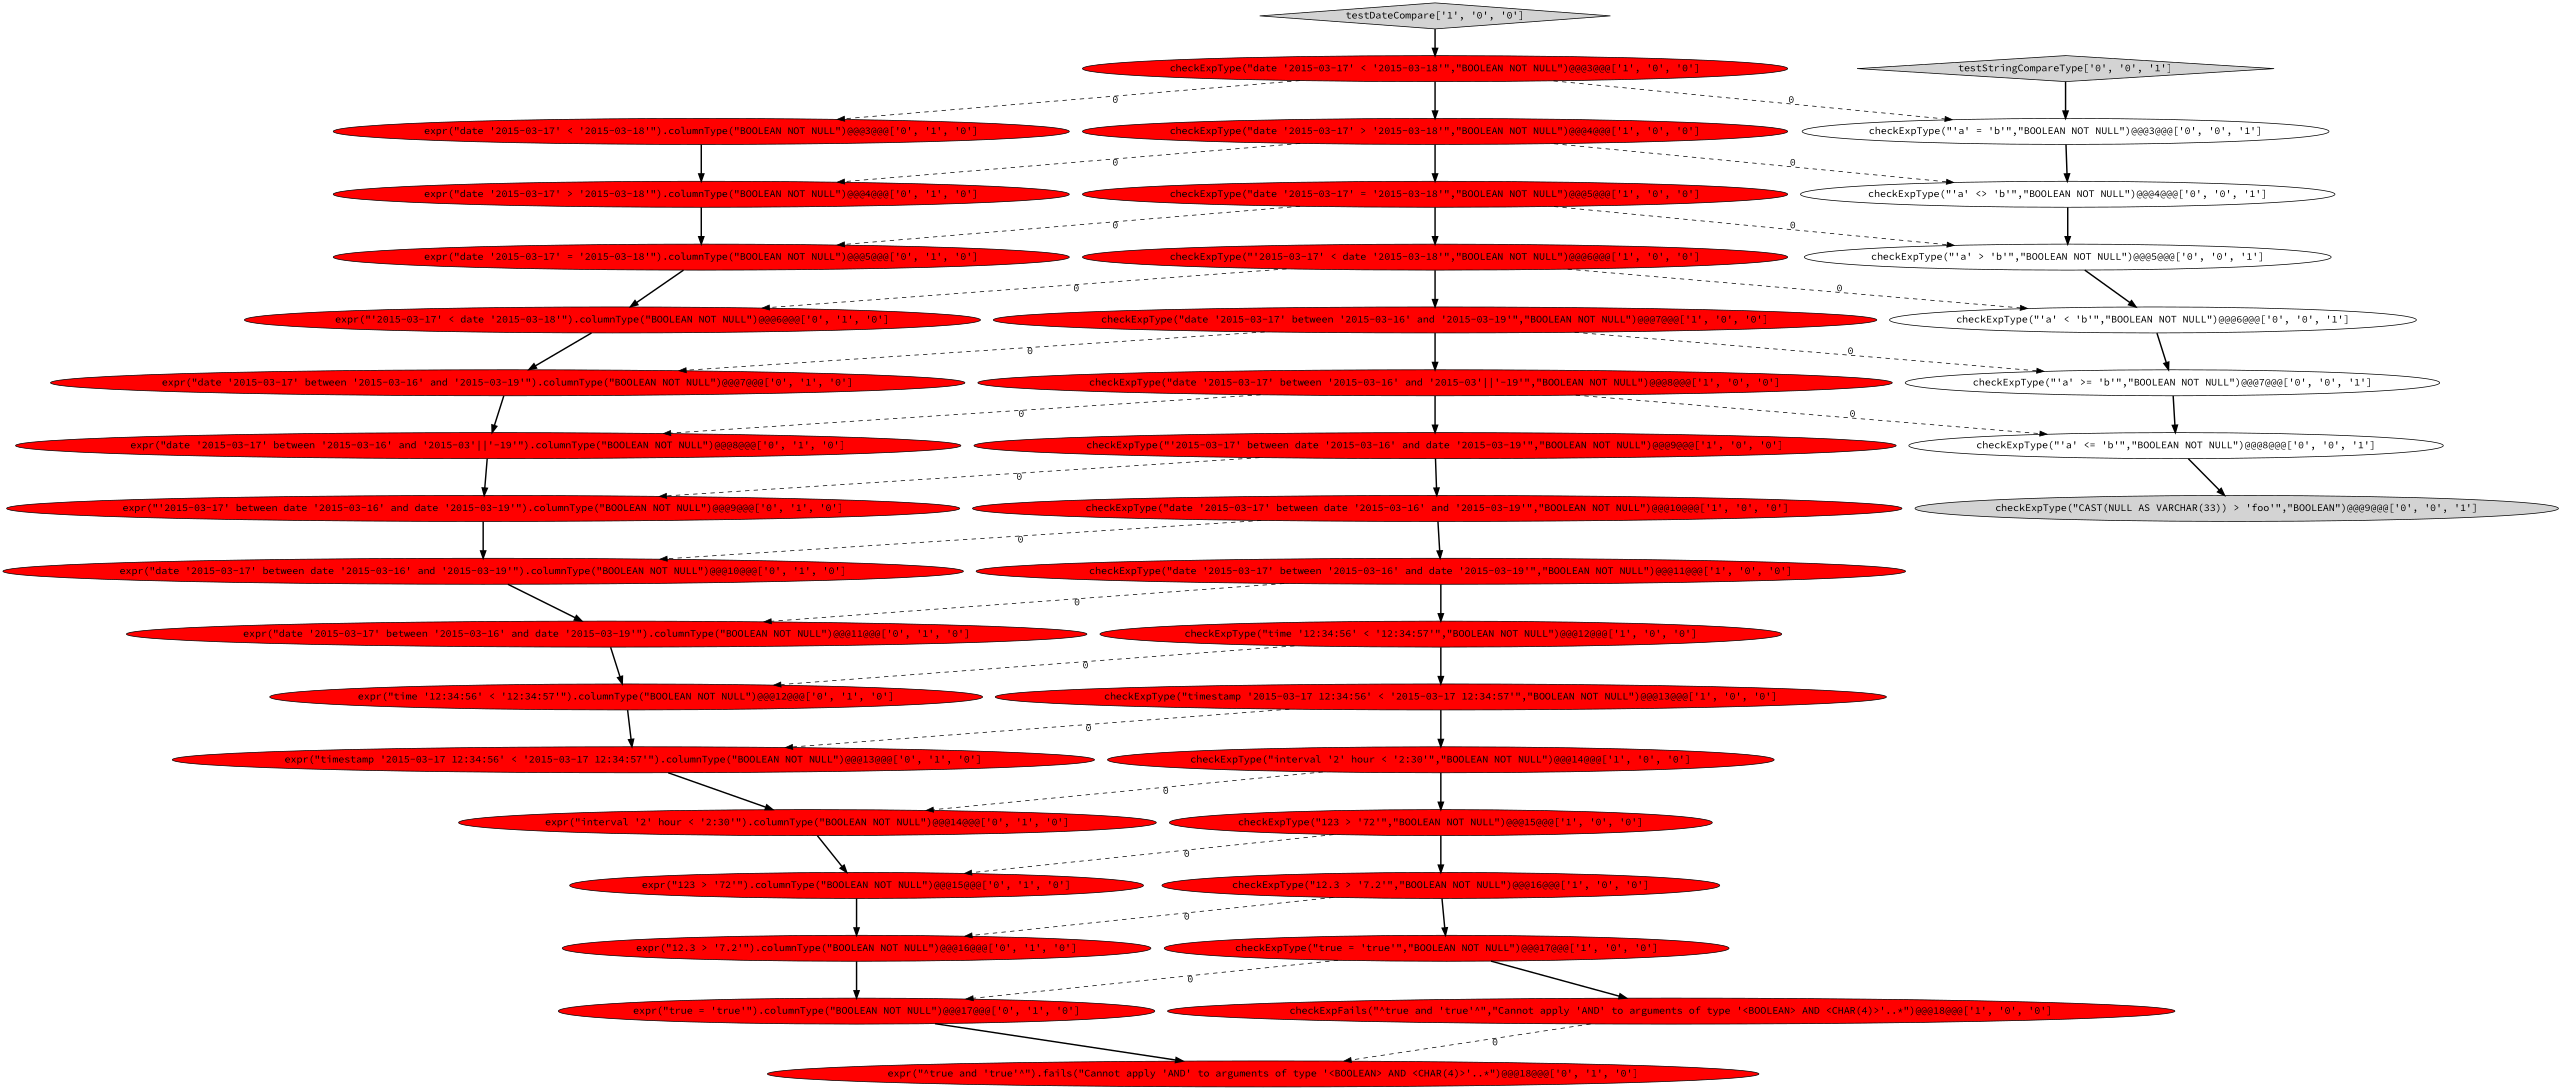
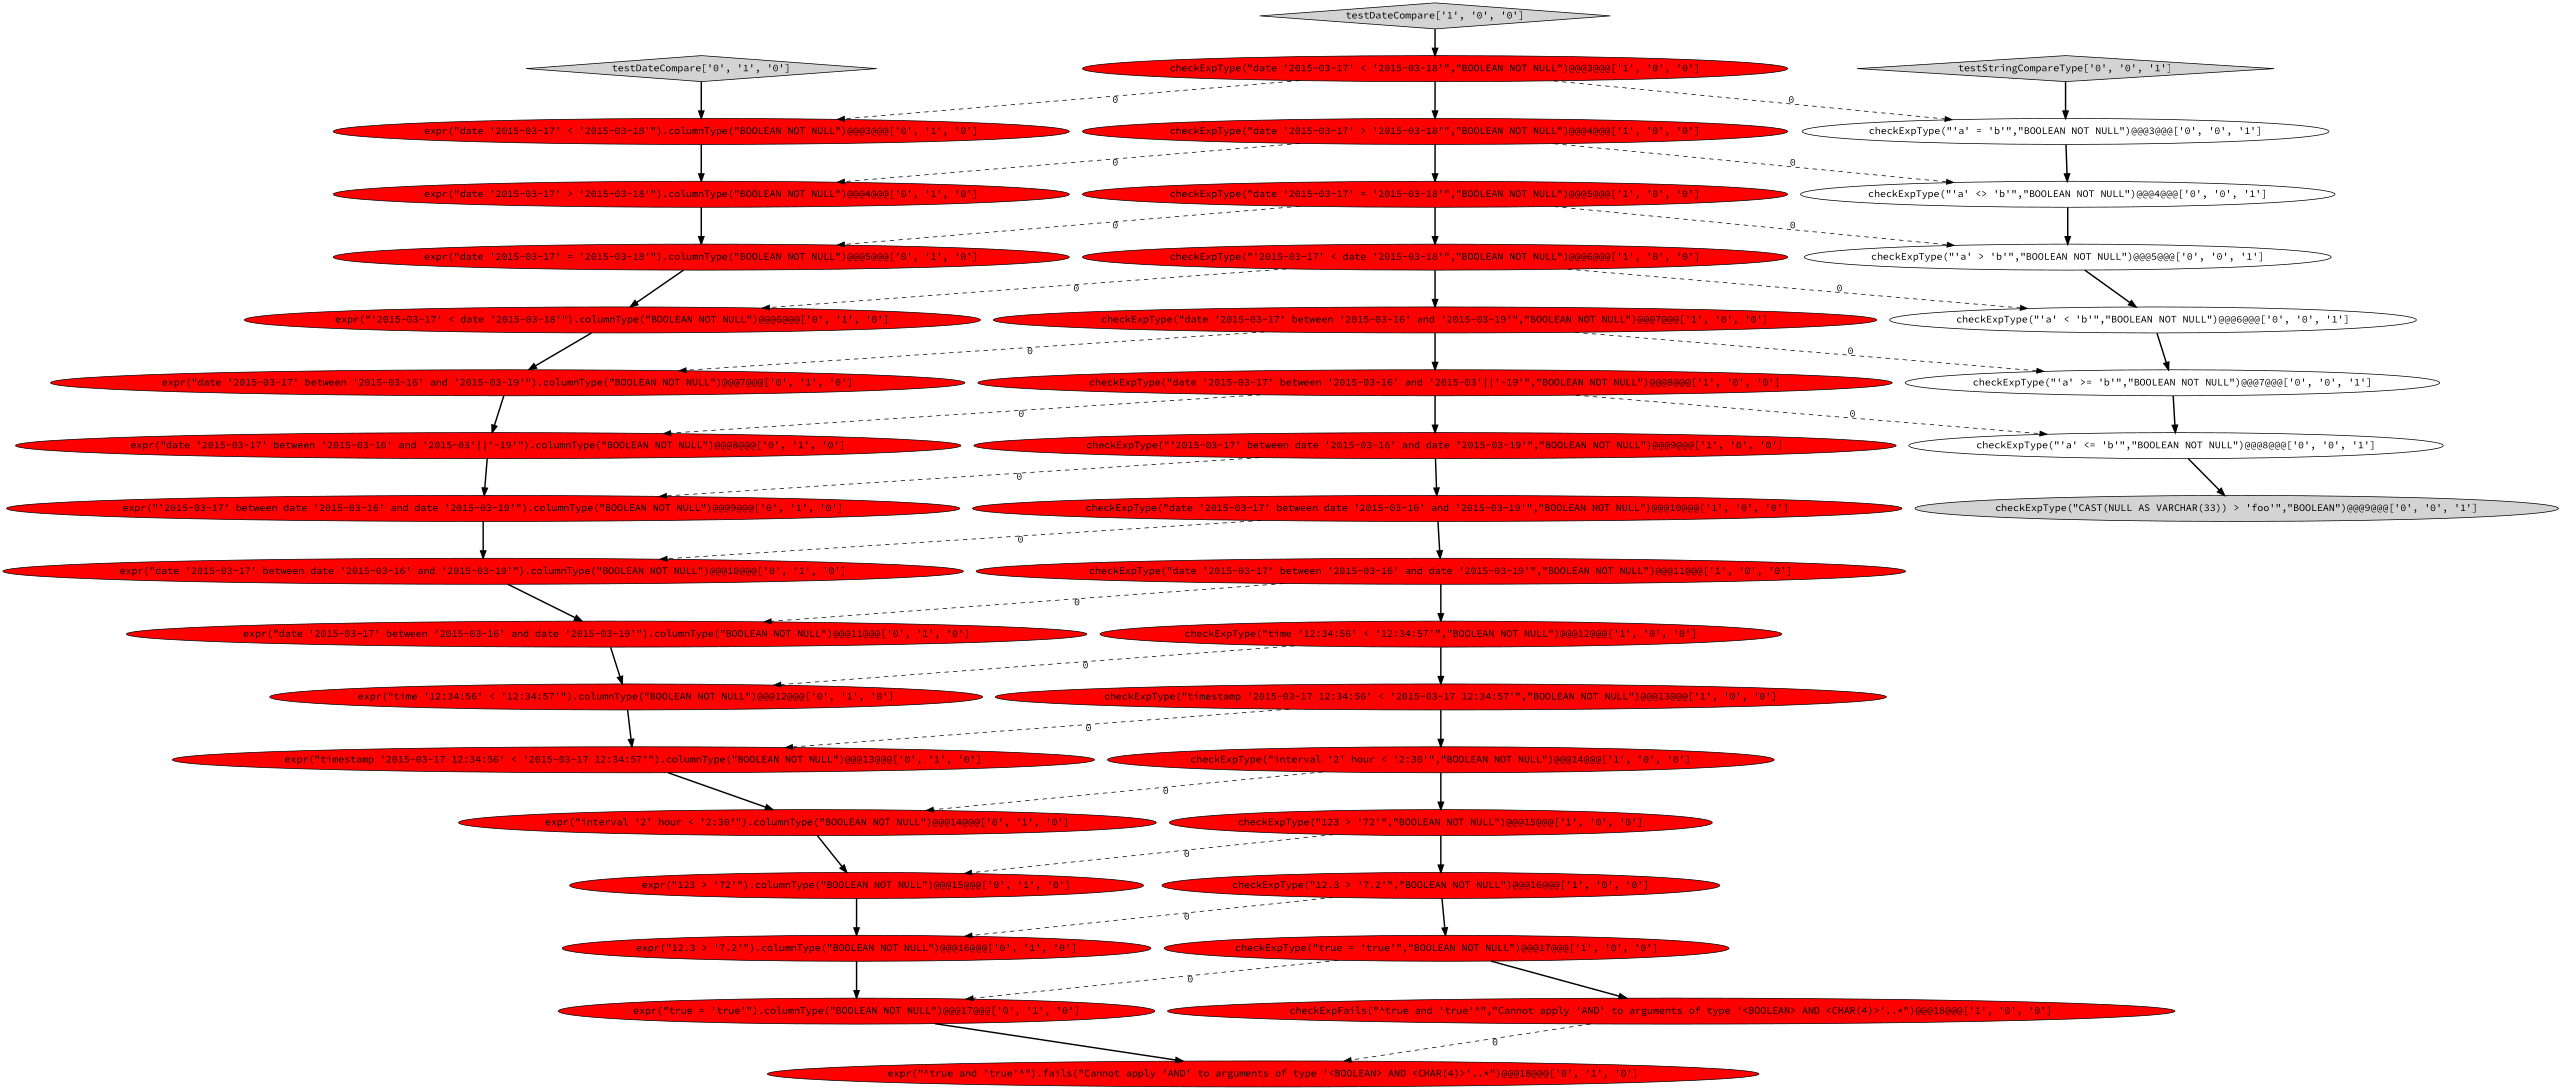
none -> (701, 69)
